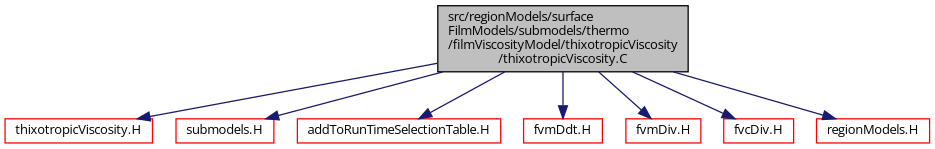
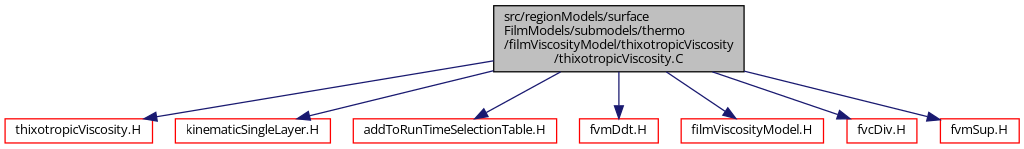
(225, 131) -> (253, 131)
(663, 131) -> (752, 131)
(873, 131) -> (980, 131)
